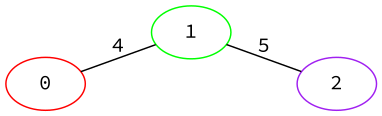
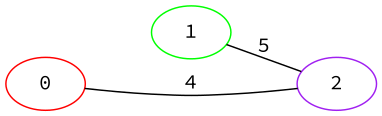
(118, 58) -> (191, 95)
